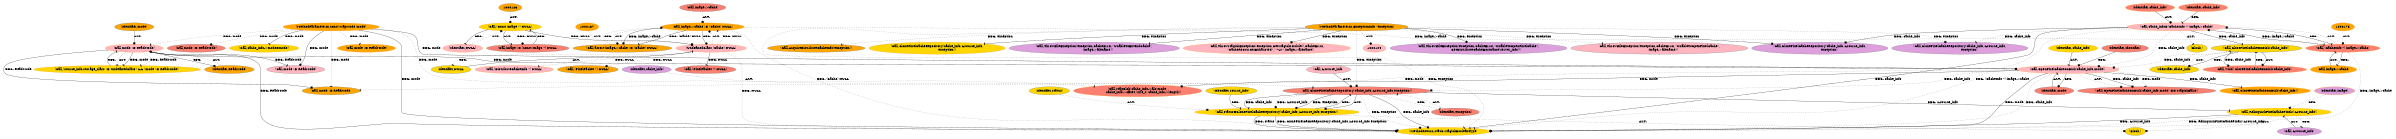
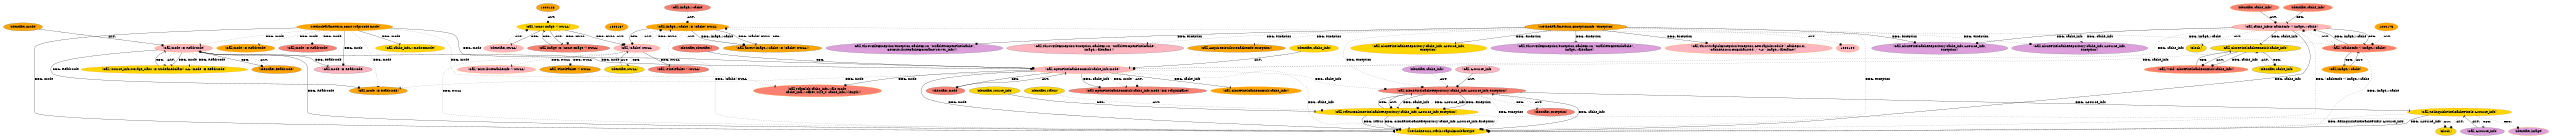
(711, 48) -> (637, 48)
(2308, 101) -> (2496, 121)
